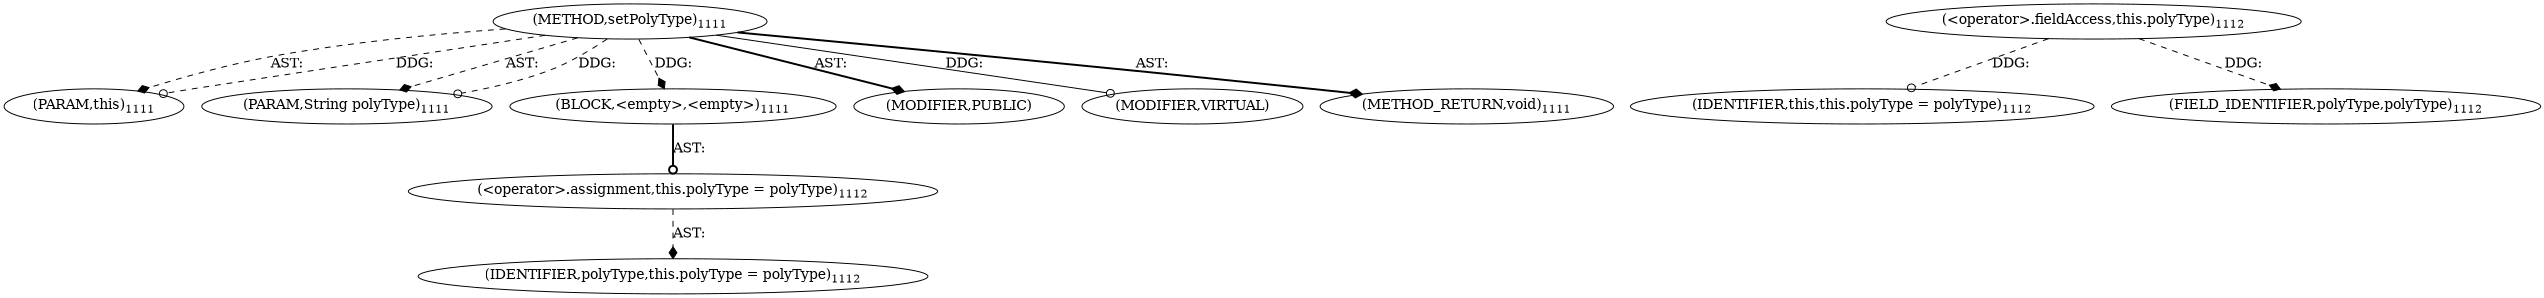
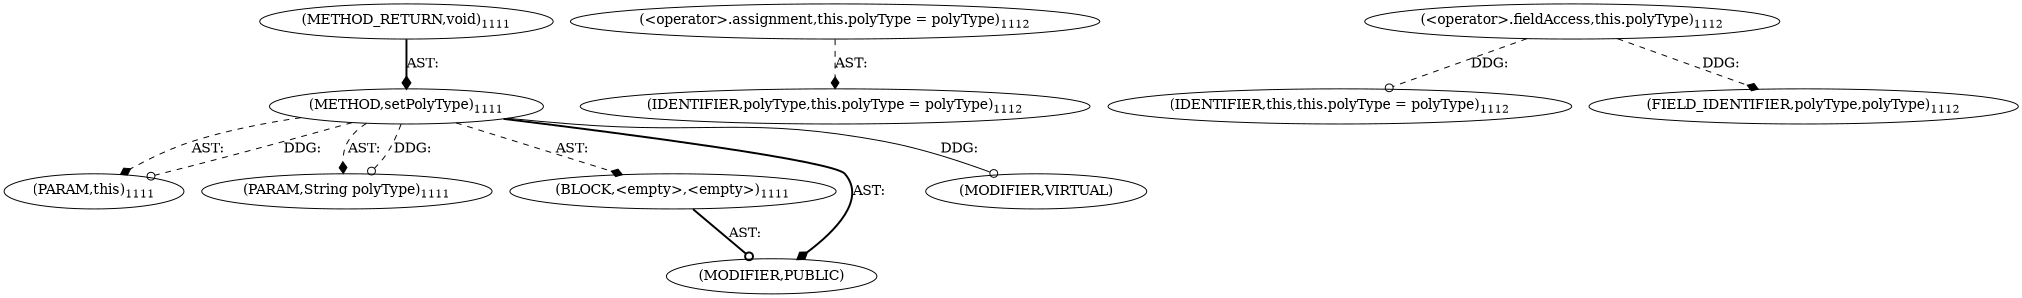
(1044, 62) -> (406, 58)
(675, 64) -> (574, 149)
(673, 145) -> (719, 231)
